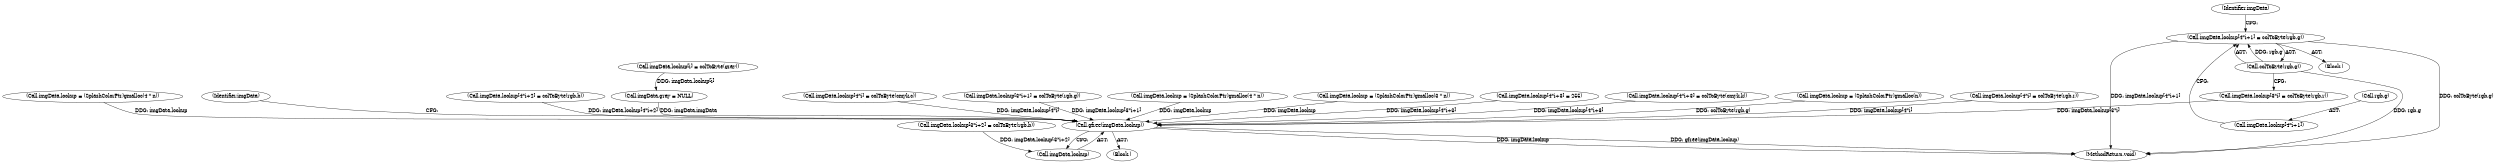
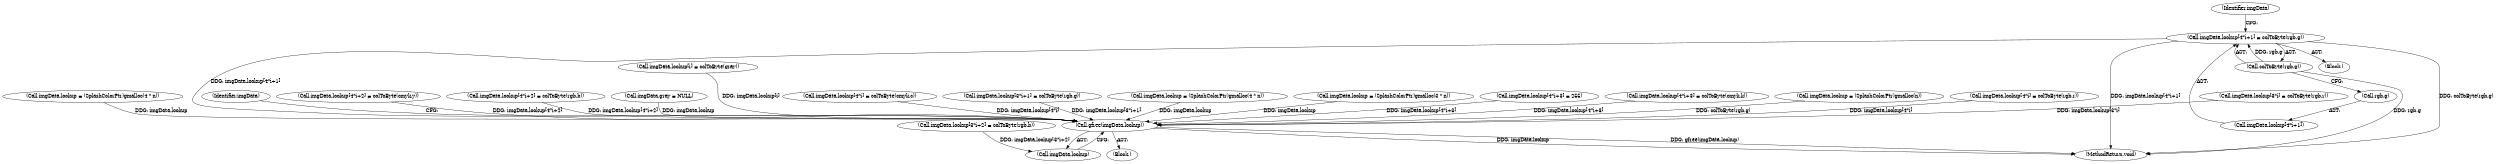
none -> (731, 57)
(658, 79) -> (879, 118)
(2274, 80) -> (2325, 82)
(2203, 82) -> (2203, 82)
none -> (358, 96)
(688, 111) -> (688, 111)
(1083, 140) -> (1083, 140)
(1103, 140) -> (1103, 140)
